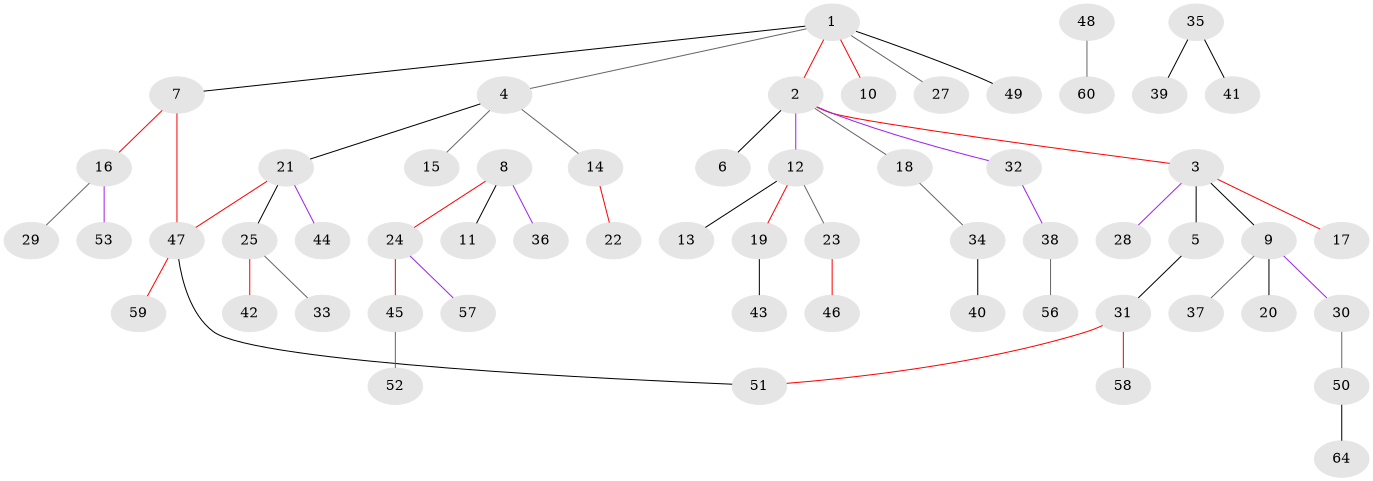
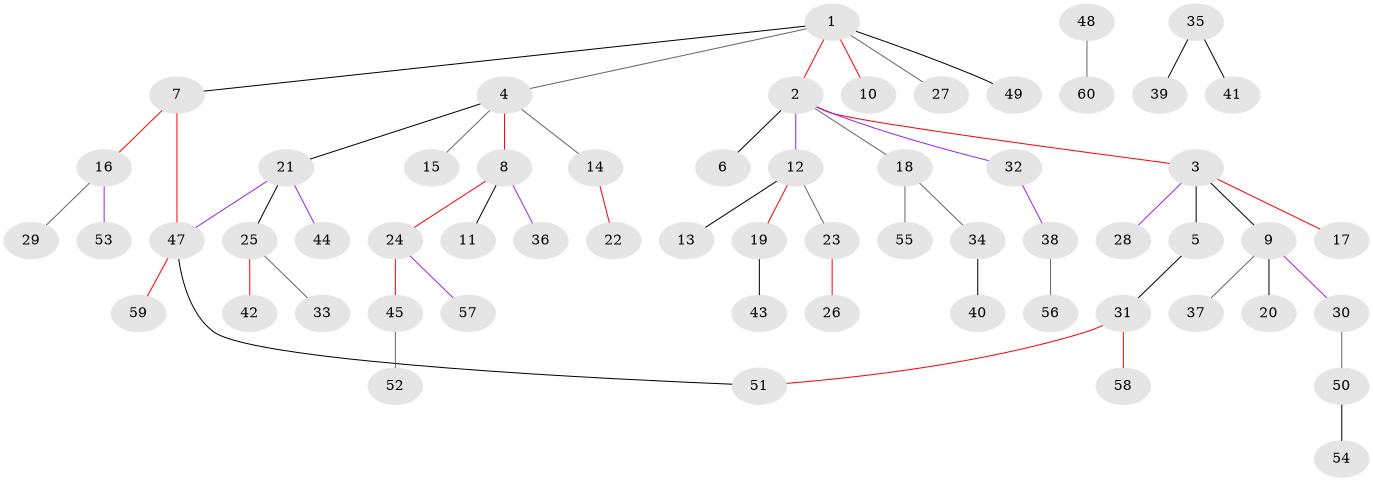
none -> (505, 132)
(231, 204) -> (231, 204)
none -> (905, 241)
(832, 313) -> (832, 313)
(1342, 459) -> (1342, 459)
